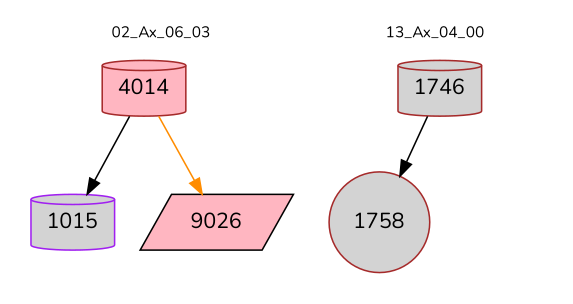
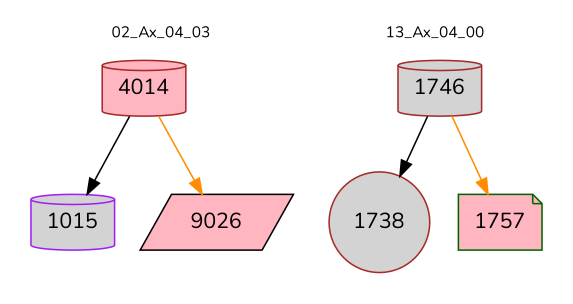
(161, 33) -> (161, 33)
(379, 222) -> (379, 222)
none -> (500, 222)
